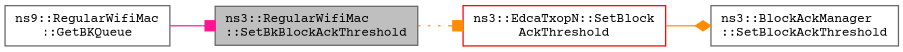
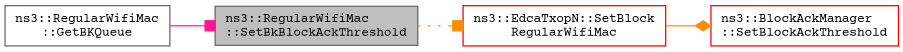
(87, 26) -> (87, 26)
(564, 26) -> (564, 26)
(805, 26) -> (805, 26)
